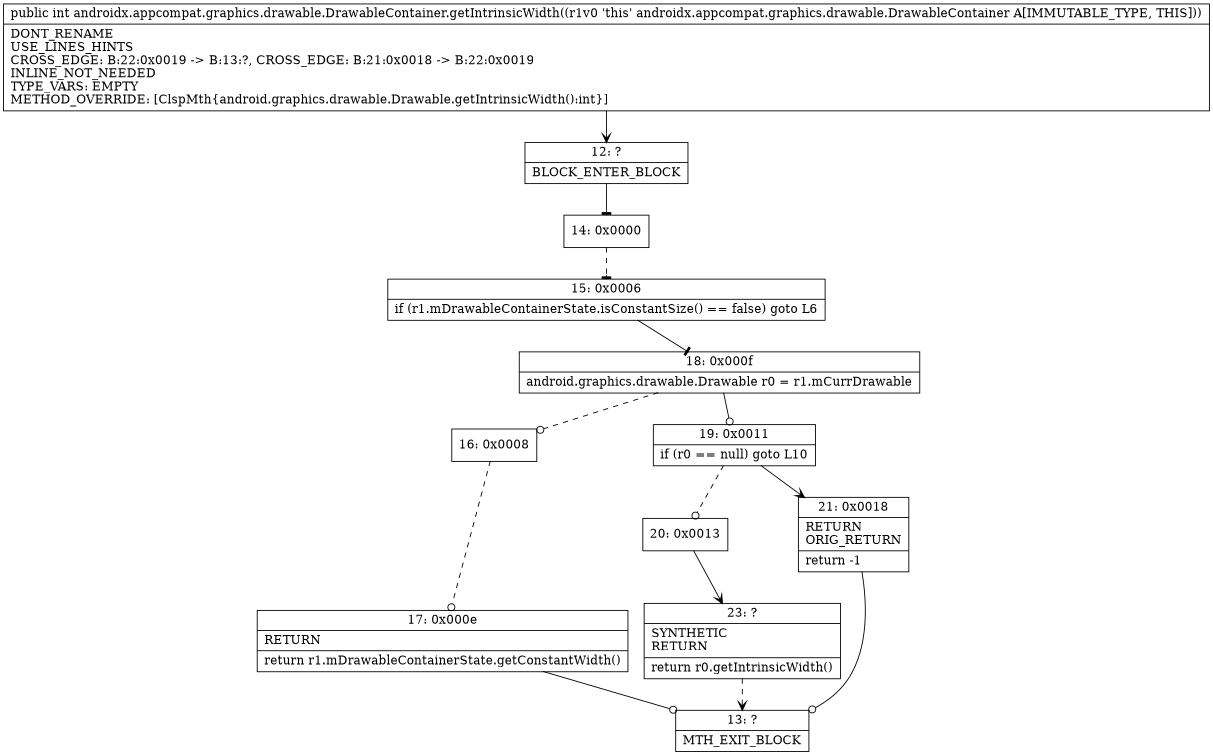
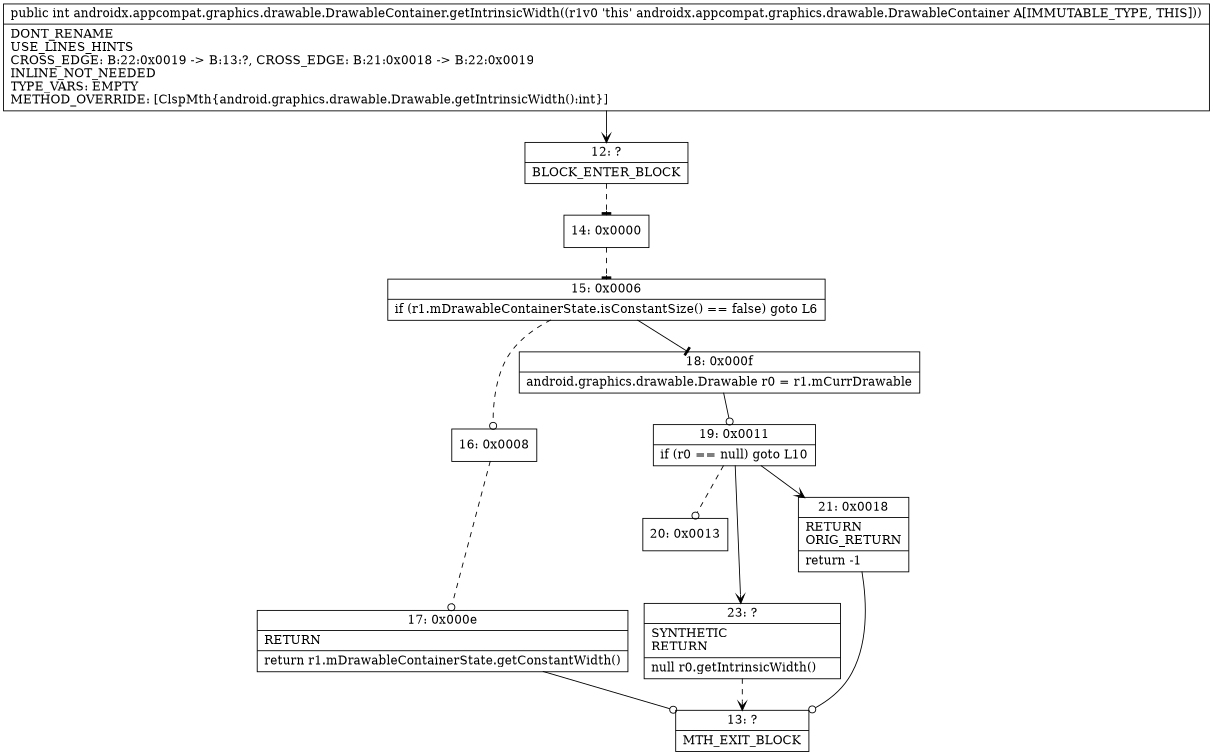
(606, 197) -> (606, 197)
(601, 411) -> (505, 361)
(706, 573) -> (738, 530)
(742, 668) -> (734, 668)
